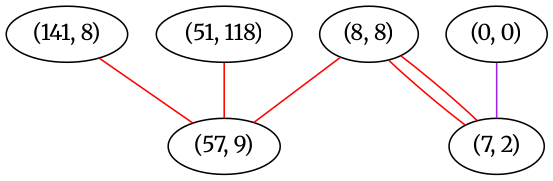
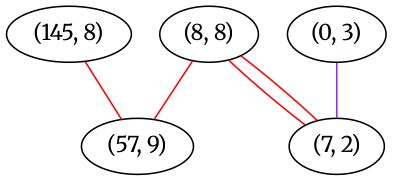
(67, 34) -> (69, 34)
(224, 34) -> none
(497, 34) -> (337, 34)
